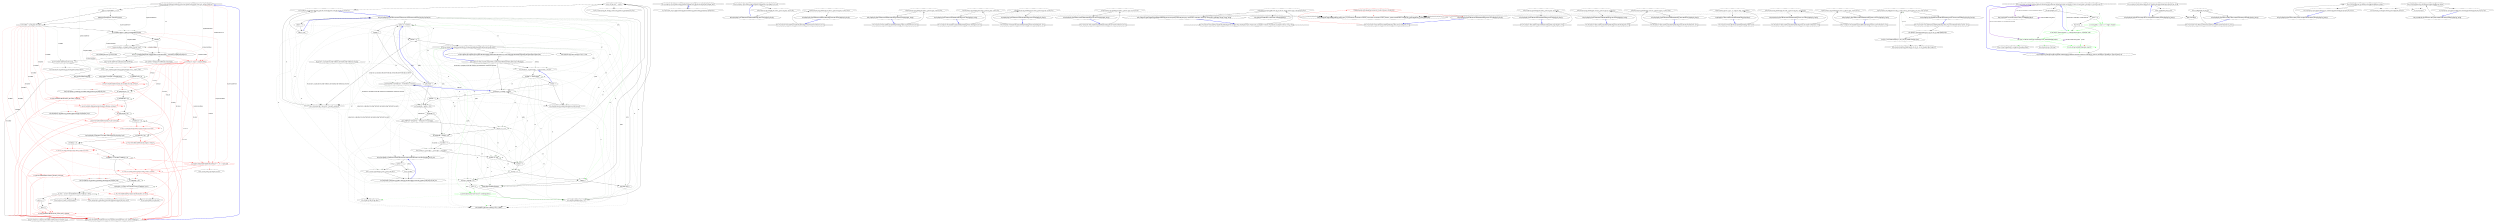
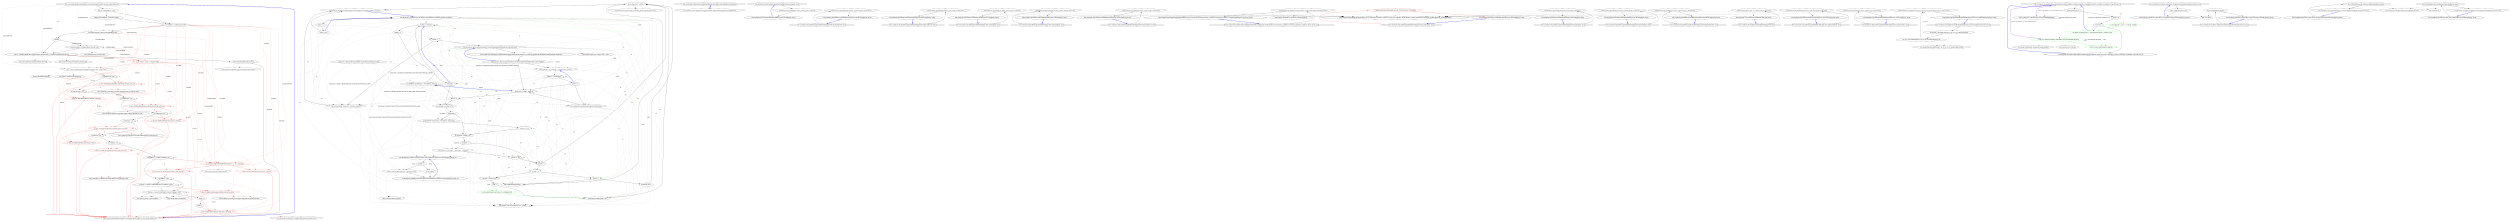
none -> (217, 106)
